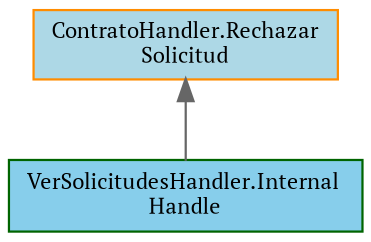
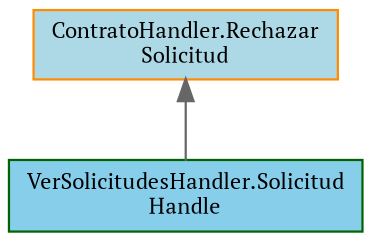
(186, 196) -> (186, 196)
